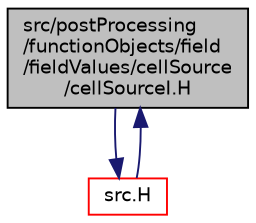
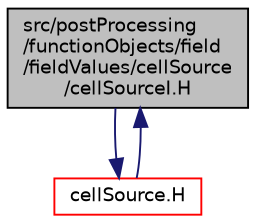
(128, 197) -> (128, 197)
